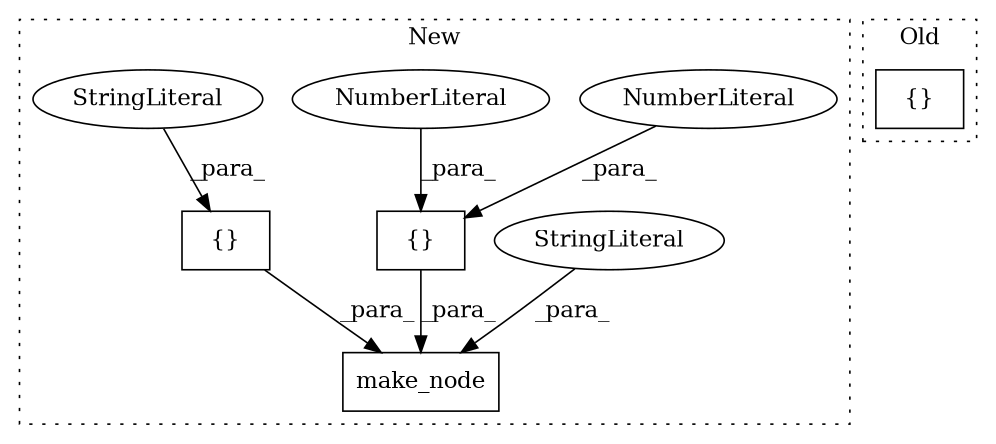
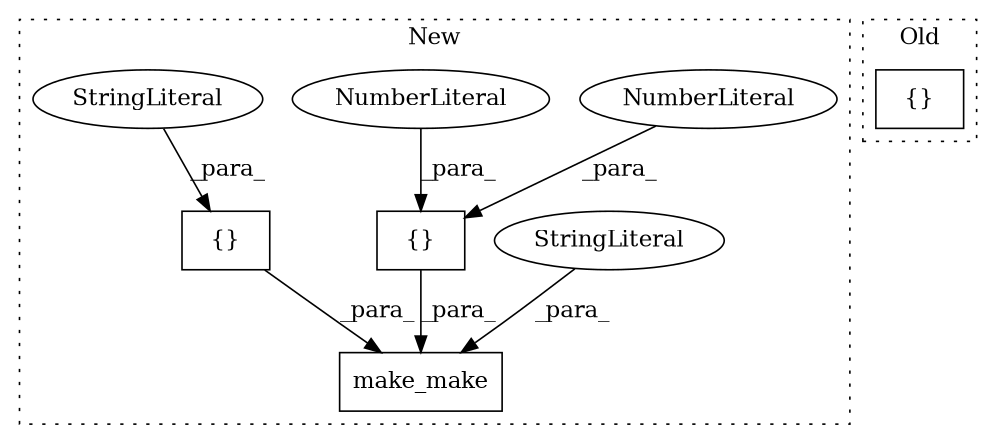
(421, 382) -> (421, 382)
